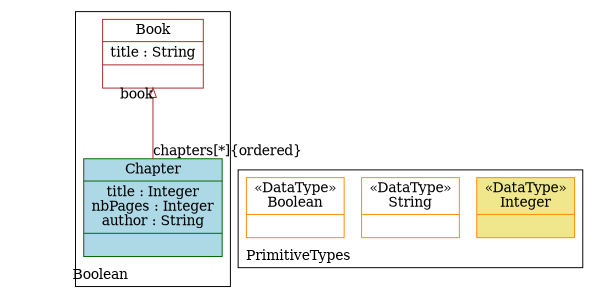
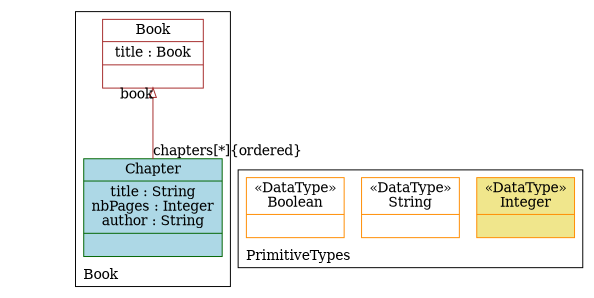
(153, 53) -> (153, 53)
(153, 192) -> (153, 192)
(101, 275) -> (101, 275)
